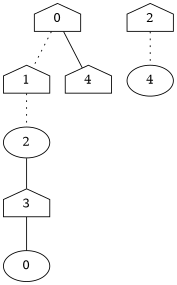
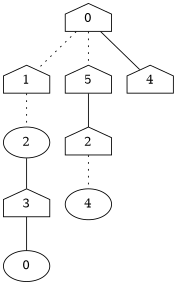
none -> (88, 81)
